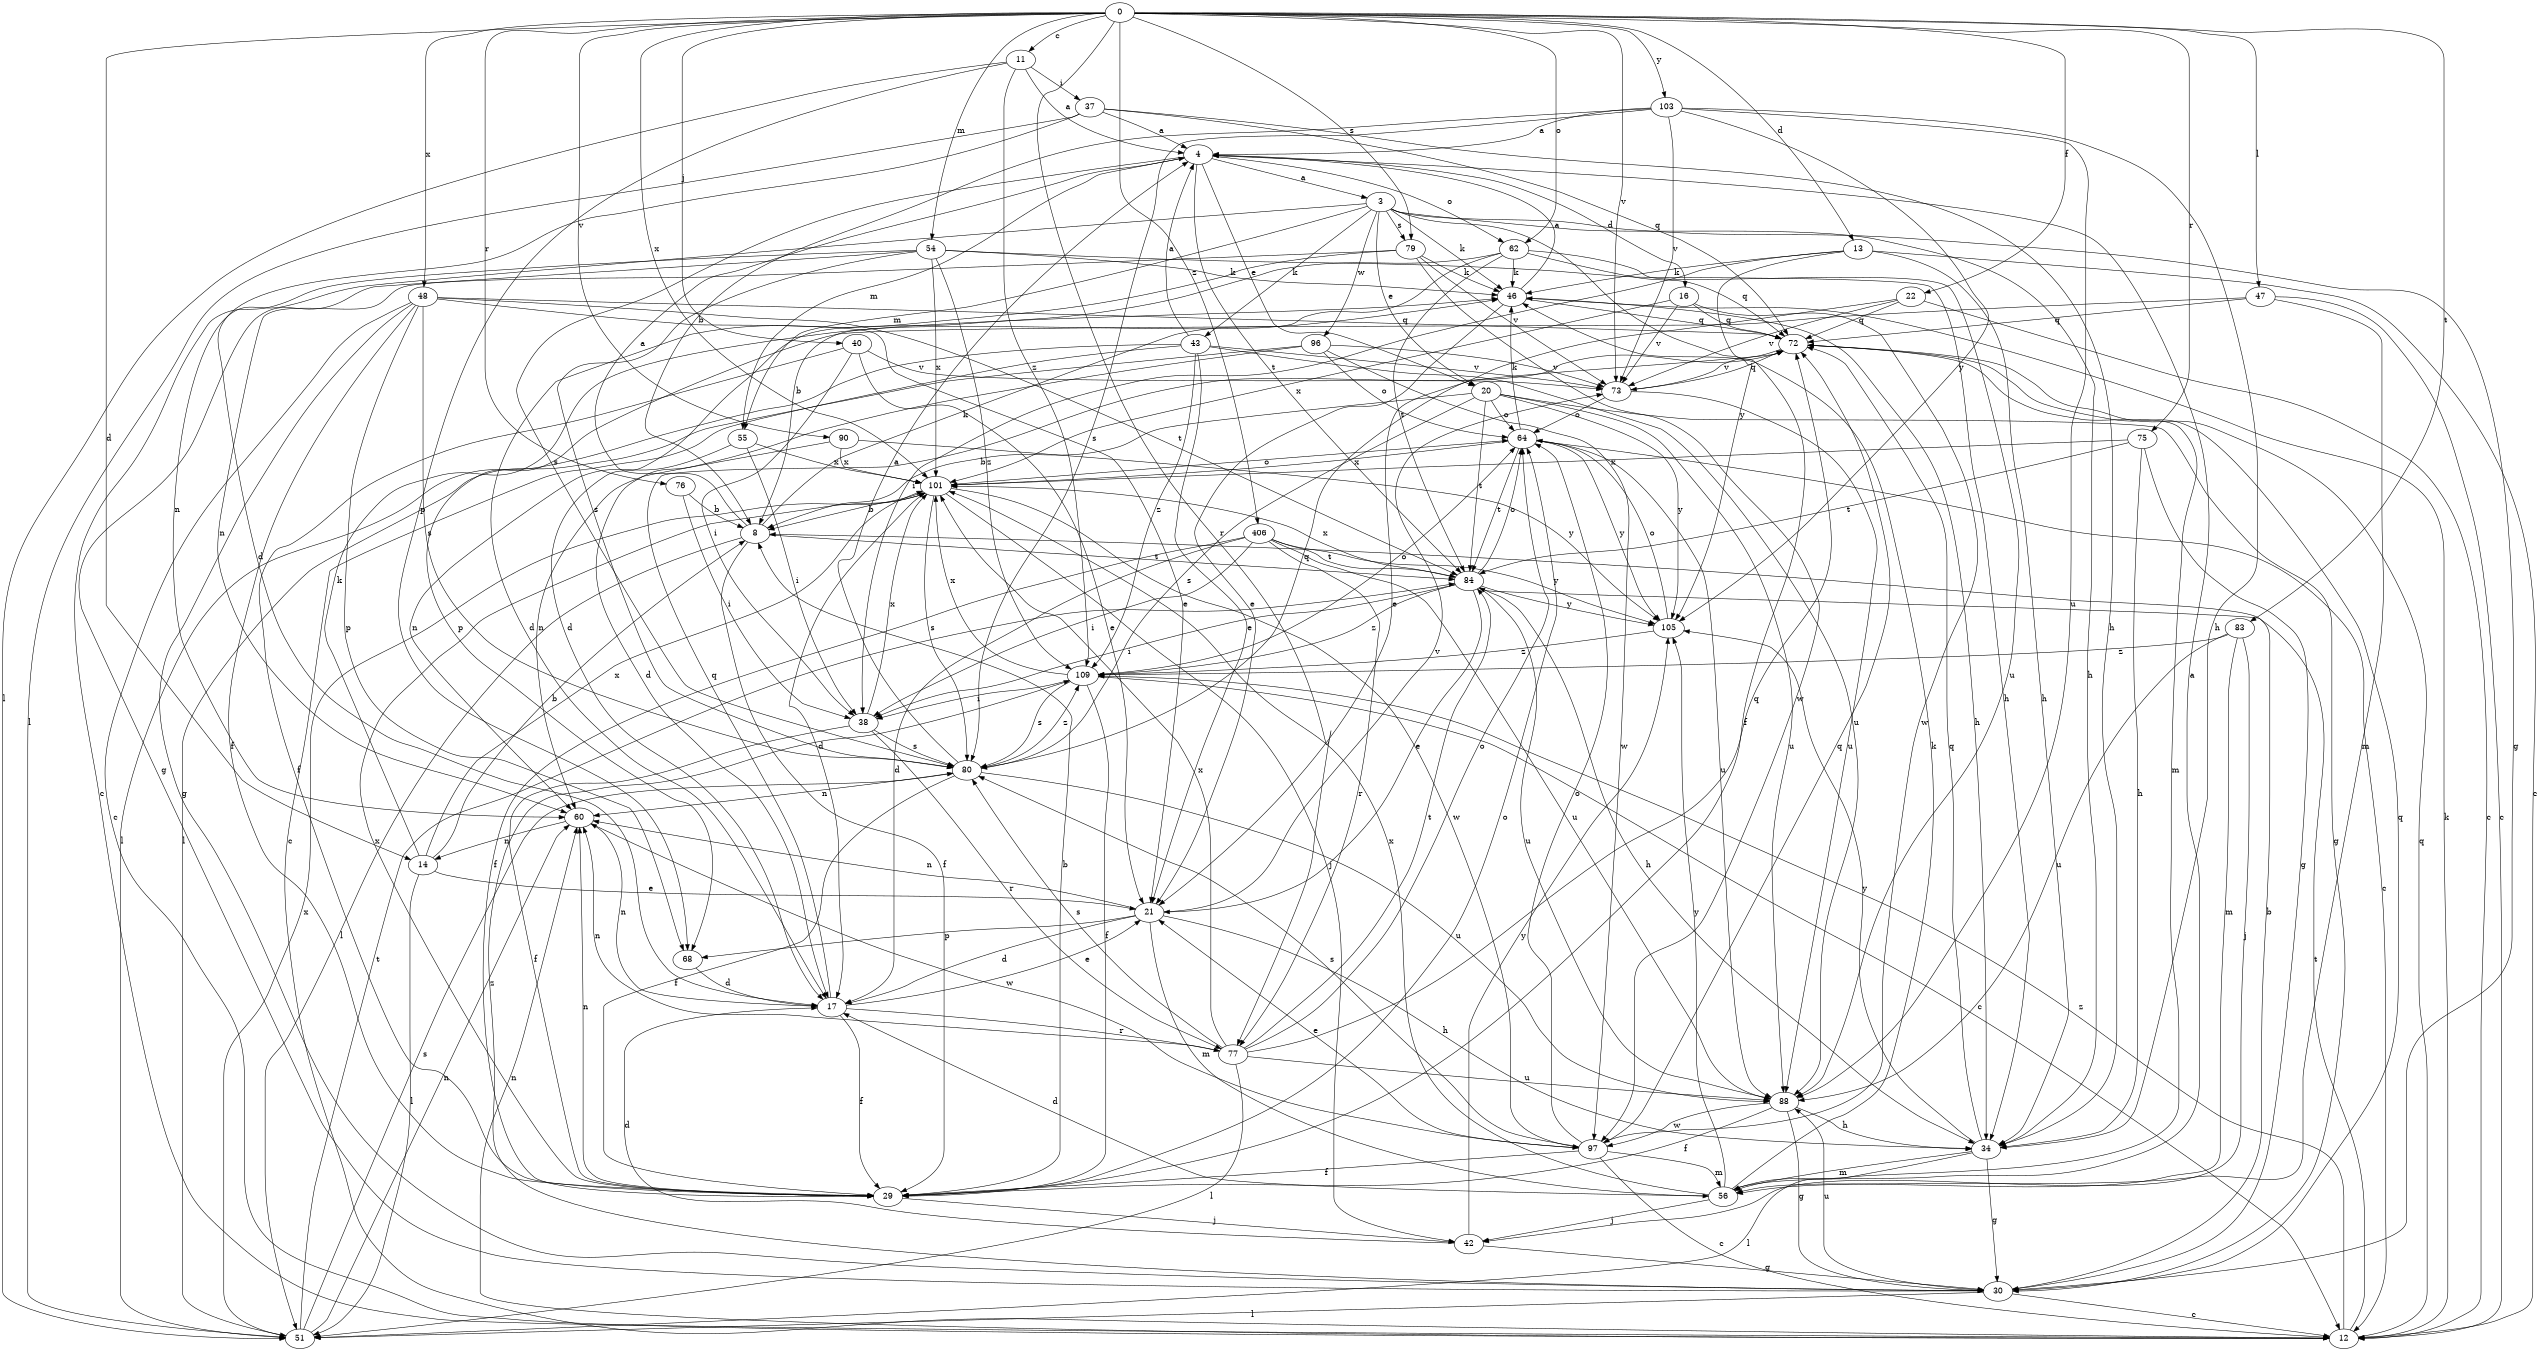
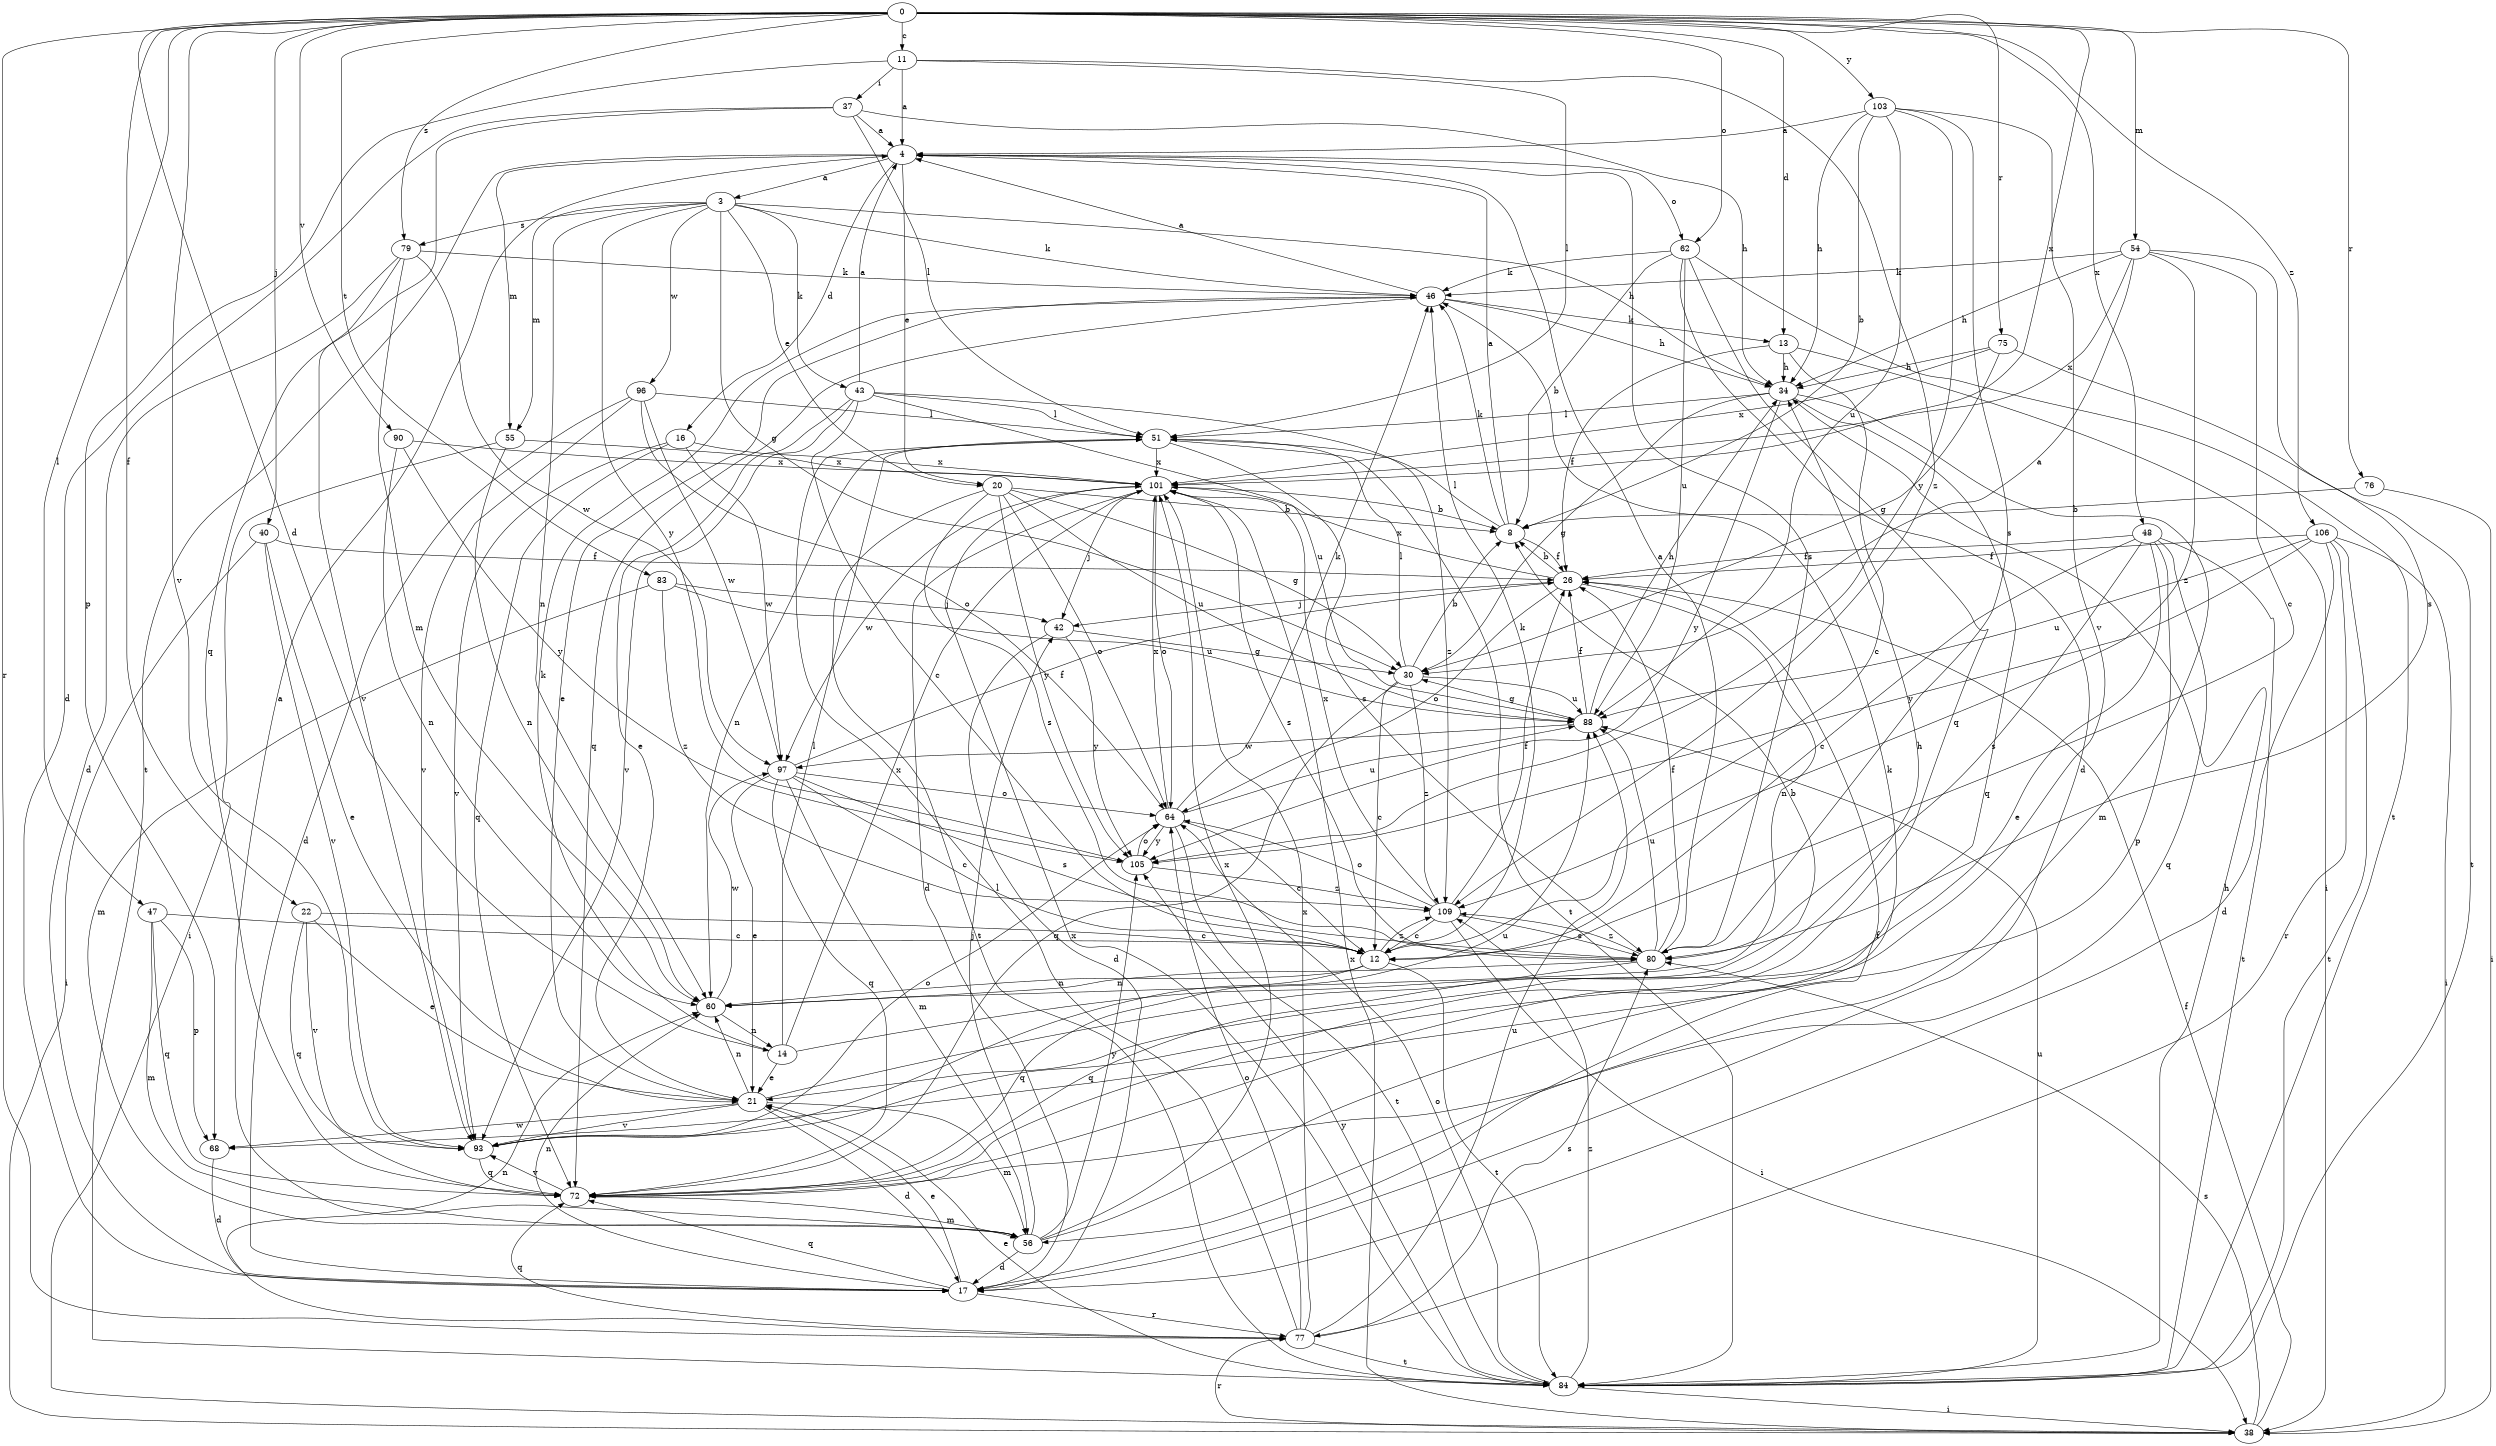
(1687, 267) -> (1596, 319)
(1616, 391) -> (479, 1149)
(222, 534) -> (419, 628)
(1259, 534) -> (2322, 534)
(1109, 557) -> none
(164, 770) -> (2039, 463)
(947, 936) -> (520, 1126)
(888, 1197) -> (1568, 581)
(669, 1253) -> none
